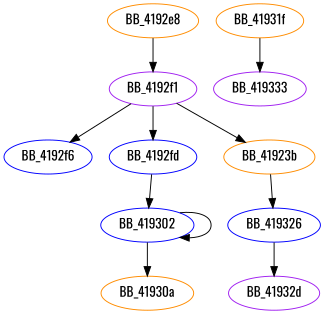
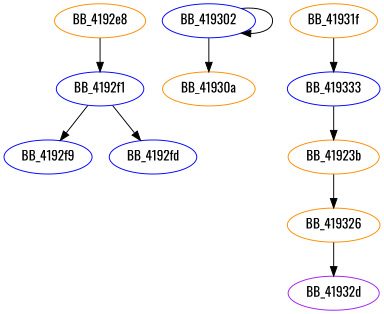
(153, 89) -> (100, 89)
(260, 89) -> (334, 89)
(207, 120) -> (334, 118)
(48, 157) -> (48, 157)
(151, 186) -> none
(274, 225) -> (334, 225)
